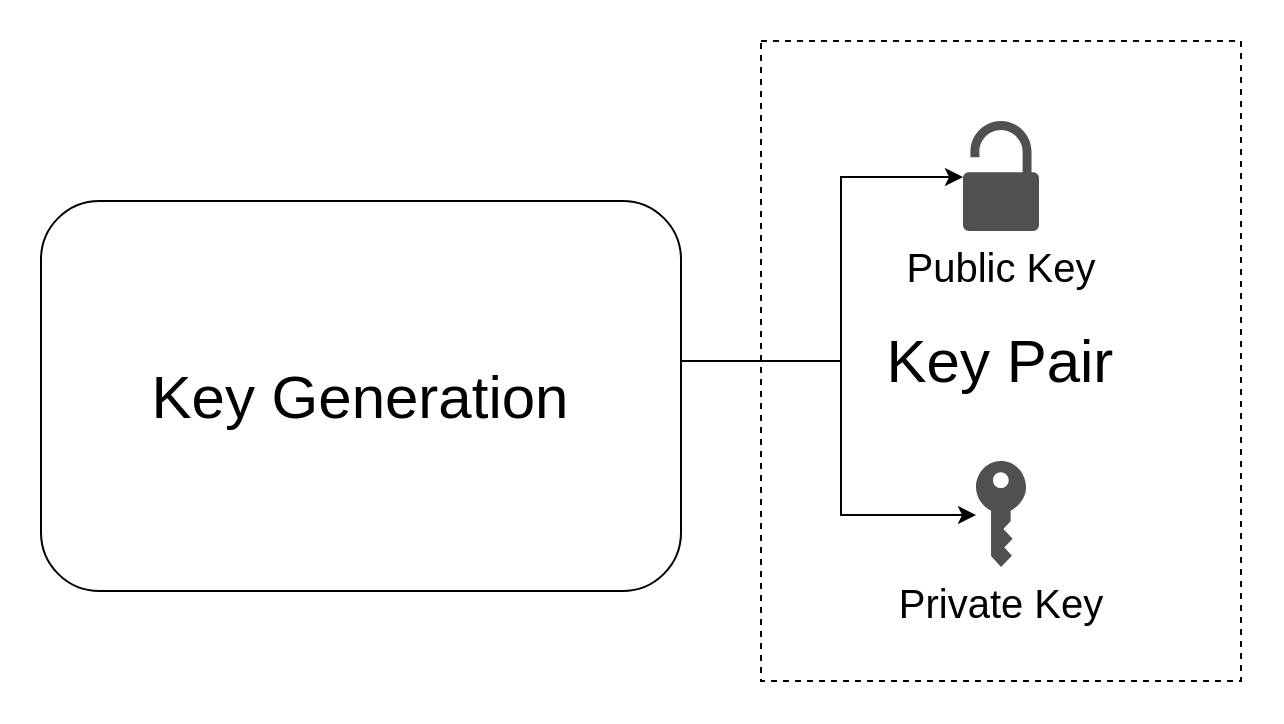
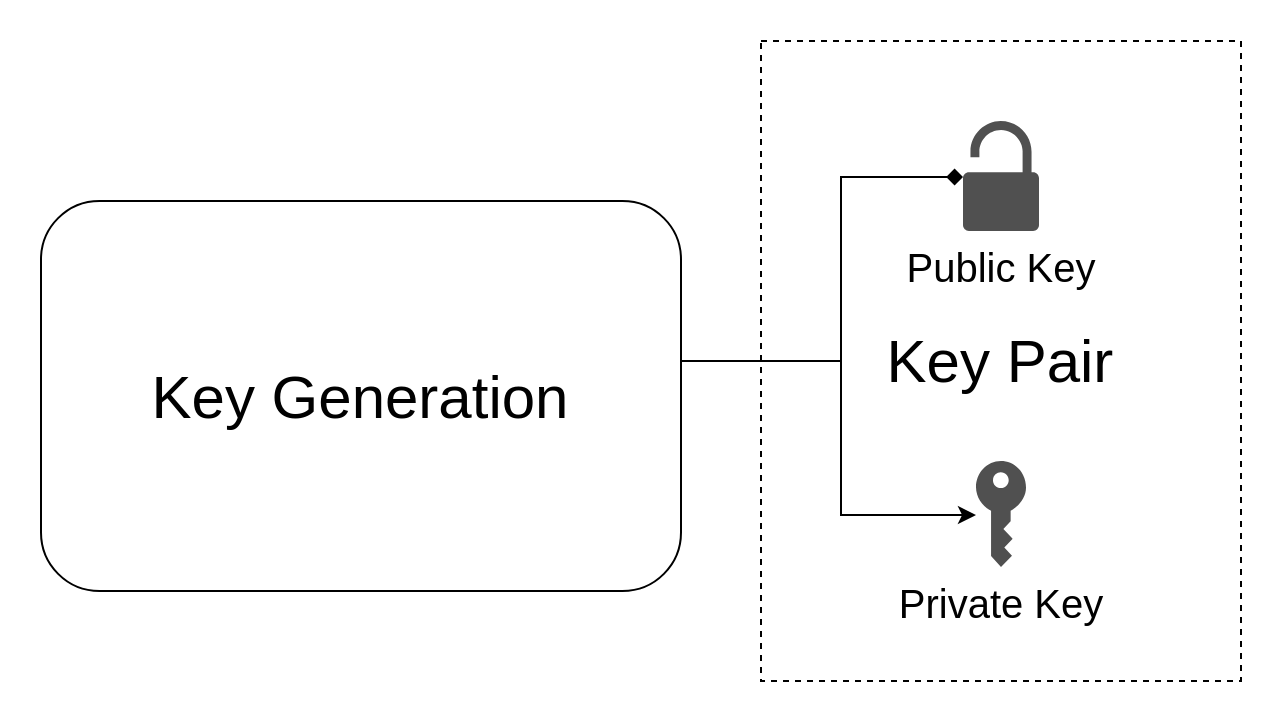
(947, 177) -> (946, 177)
